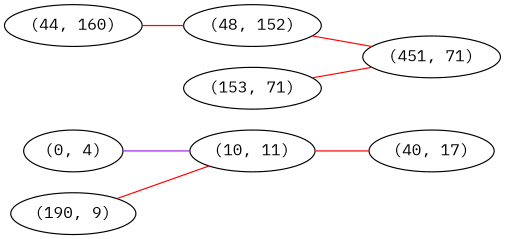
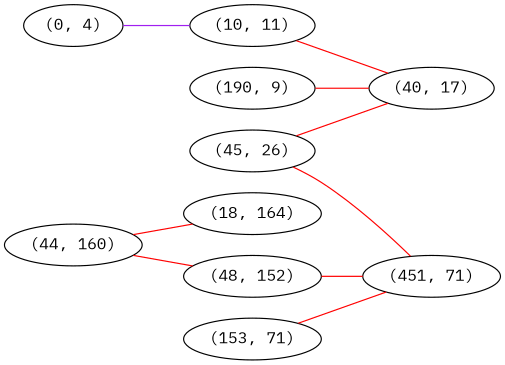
none -> (252, 151)
(163, 182) -> (342, 88)
none -> (252, 214)
